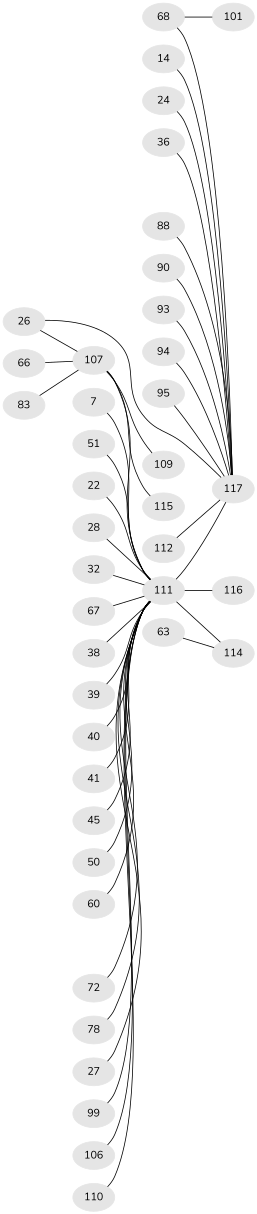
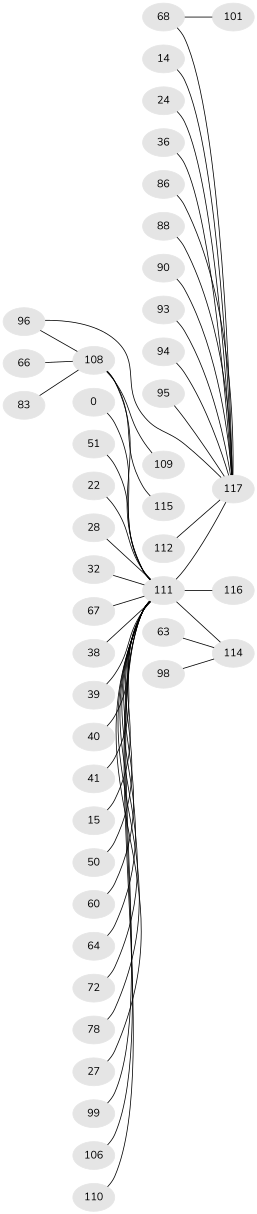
none -> (164, 184)
(24, 322) -> (24, 322)
(94, 360) -> (94, 360)
(94, 402) -> (94, 402)
none -> (164, 674)
(94, 821) -> (94, 821)
none -> (94, 946)
